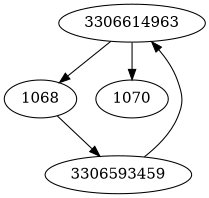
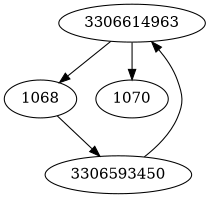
(118, 175) -> (118, 175)
